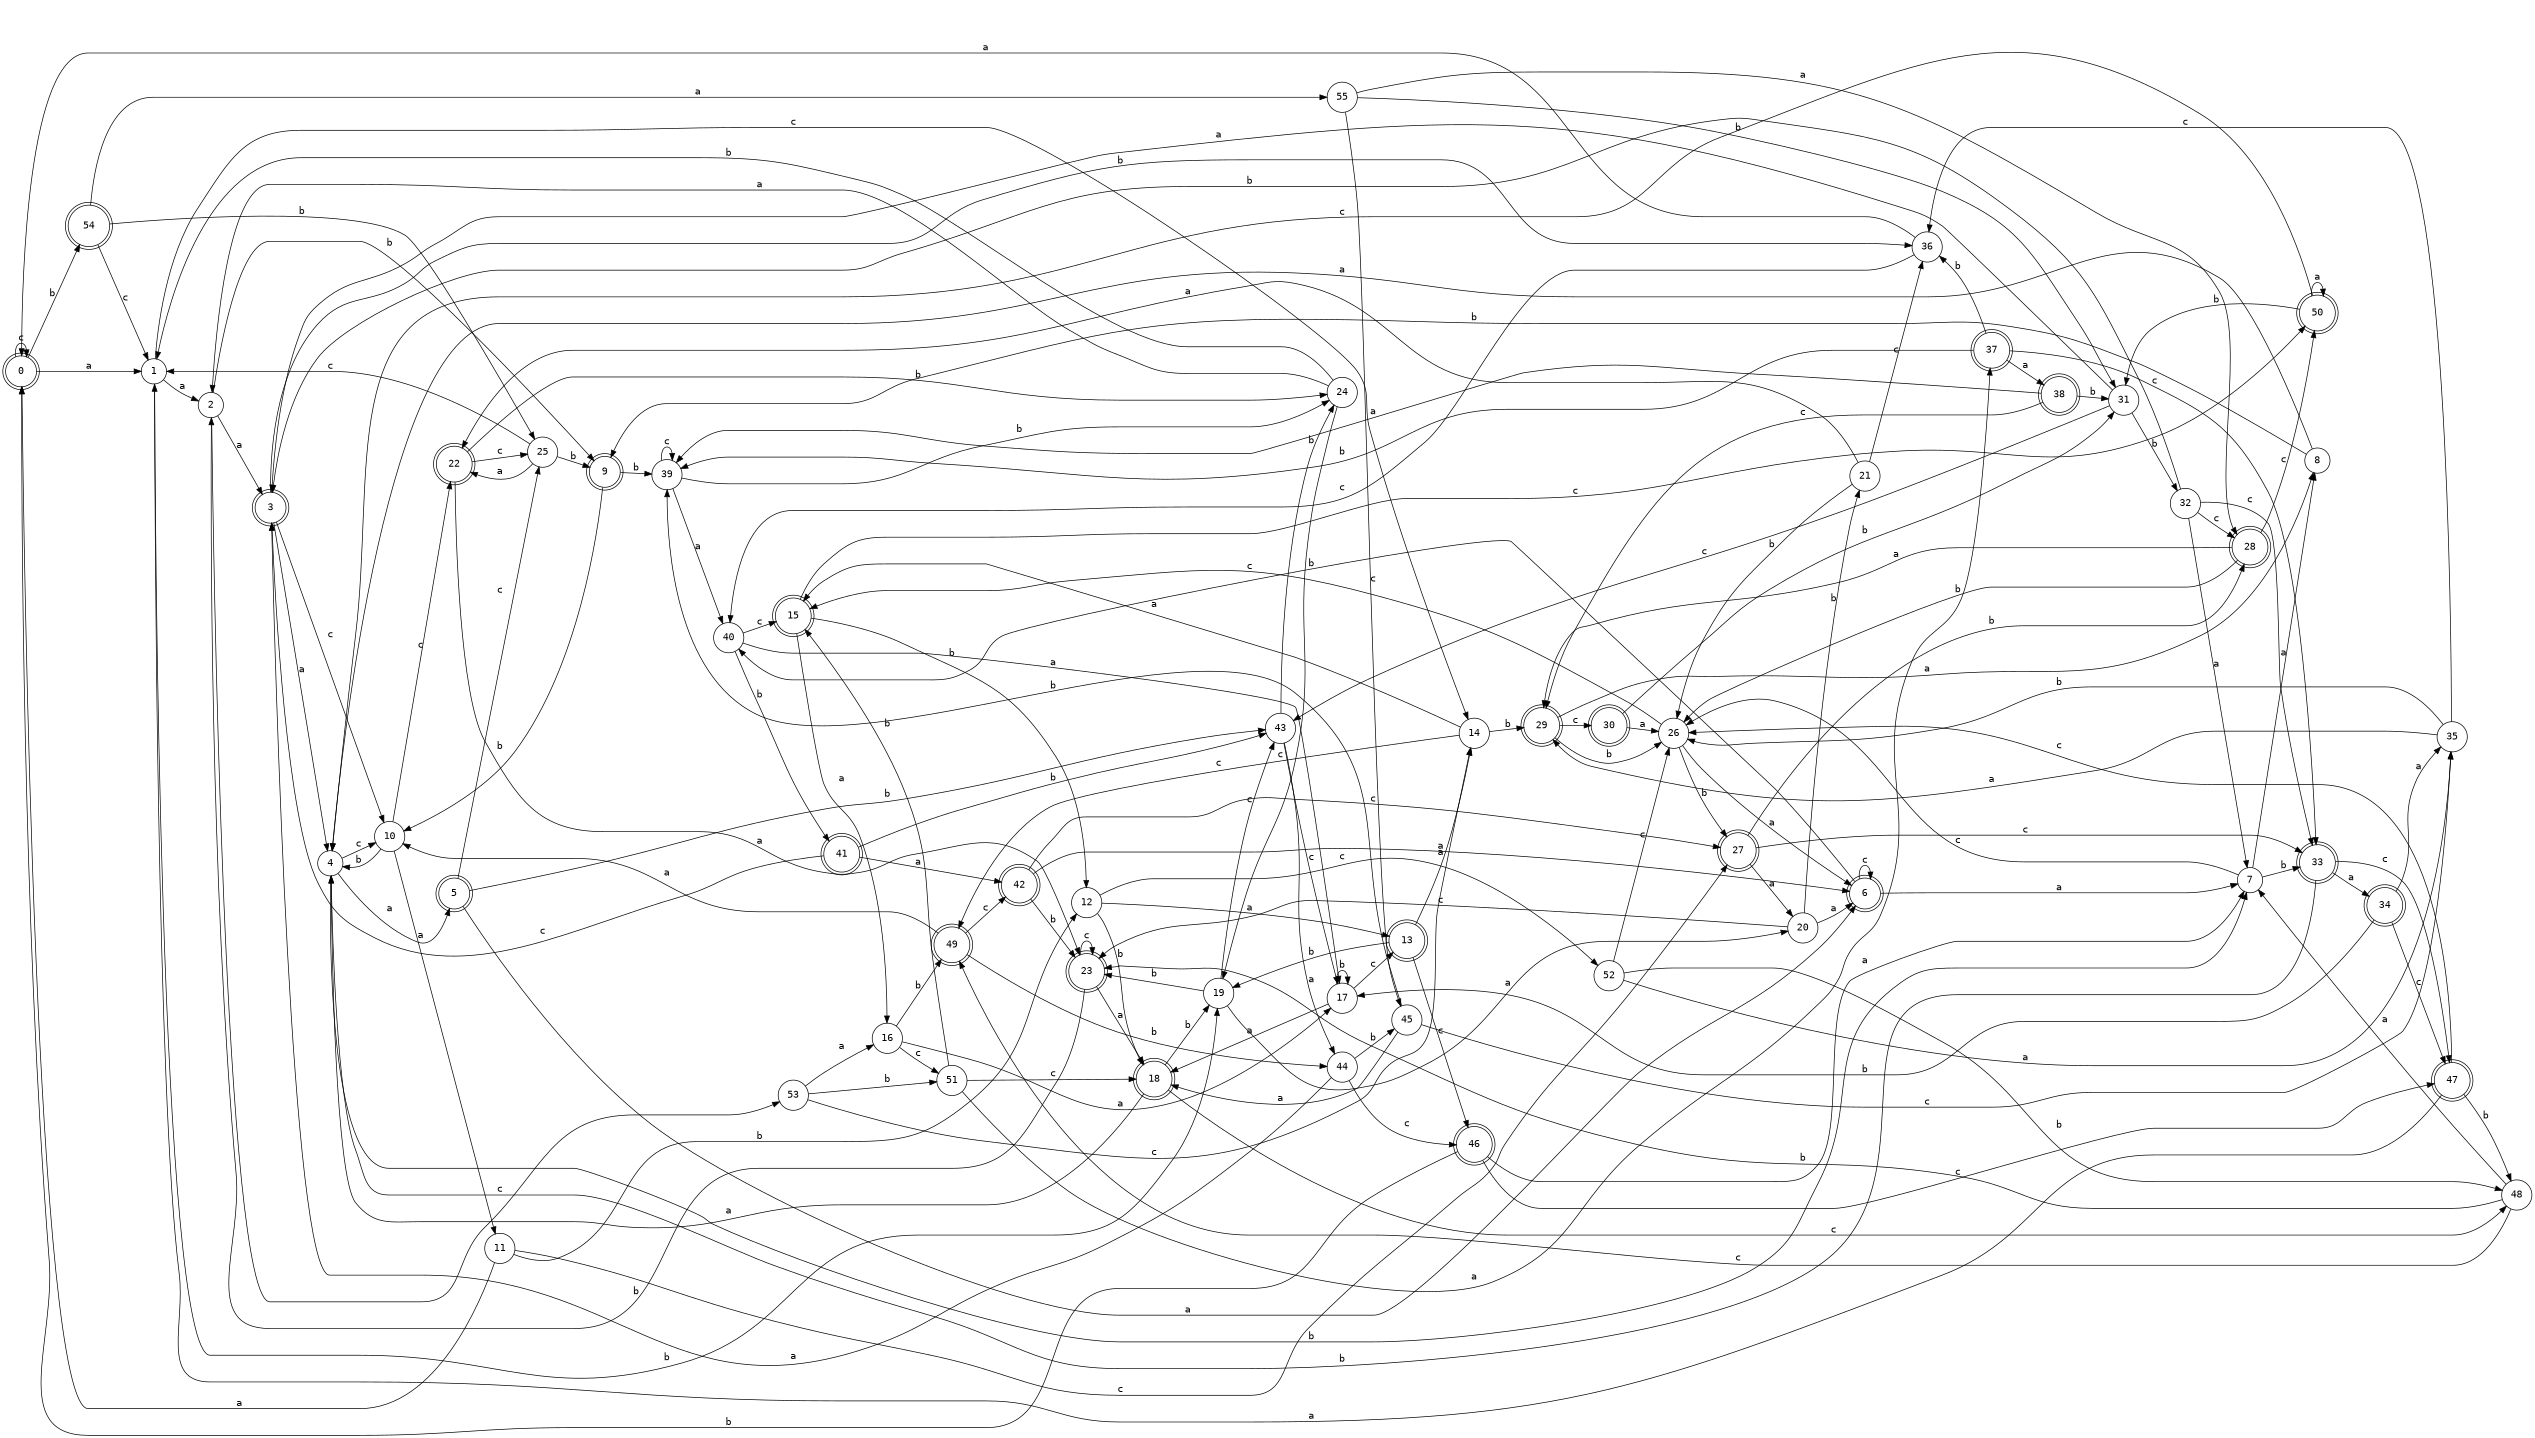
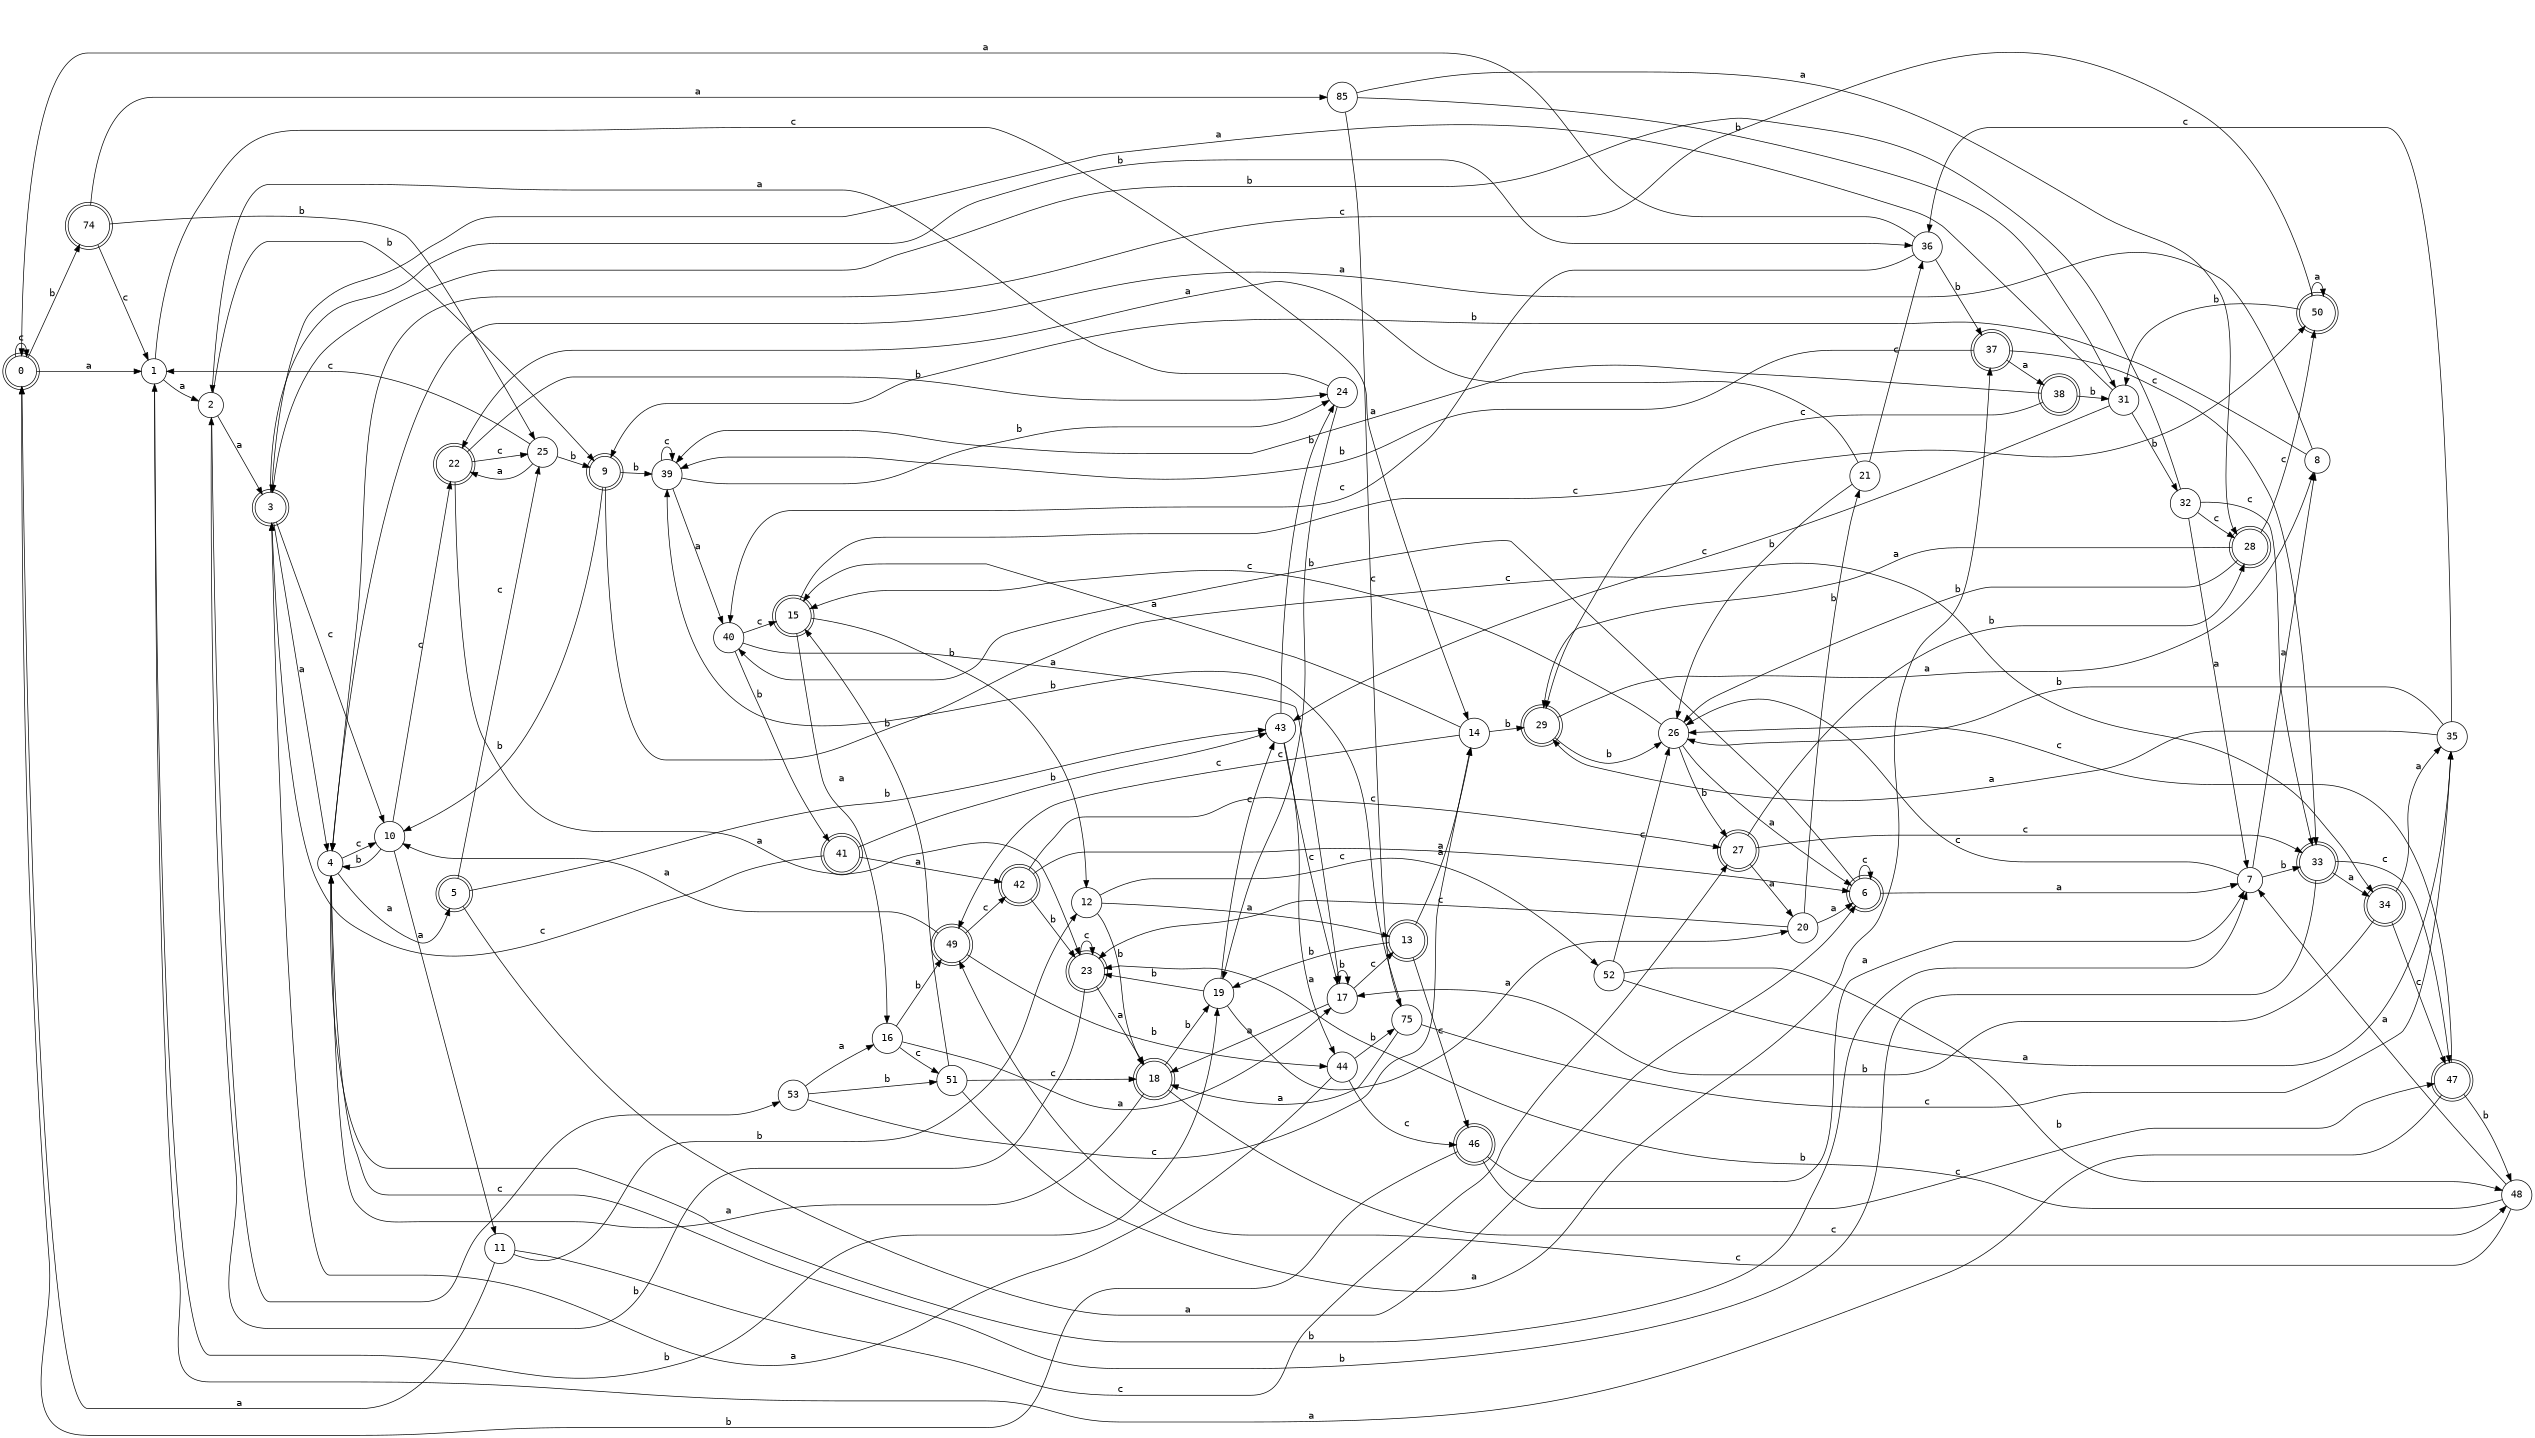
(1342, 97) -> (1342, 97)
(716, 158) -> none
(89, 226) -> (89, 226)
(1972, 298) -> (1954, 289)
none -> (1413, 592)
(1609, 726) -> none
(1407, 1020) -> (1407, 1020)
